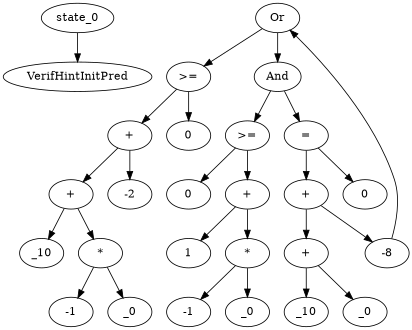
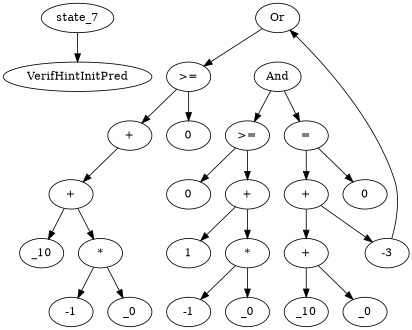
(78, 18) -> (78, 18)
(278, 43) -> none
(130, 194) -> none
(387, 253) -> (387, 253)
